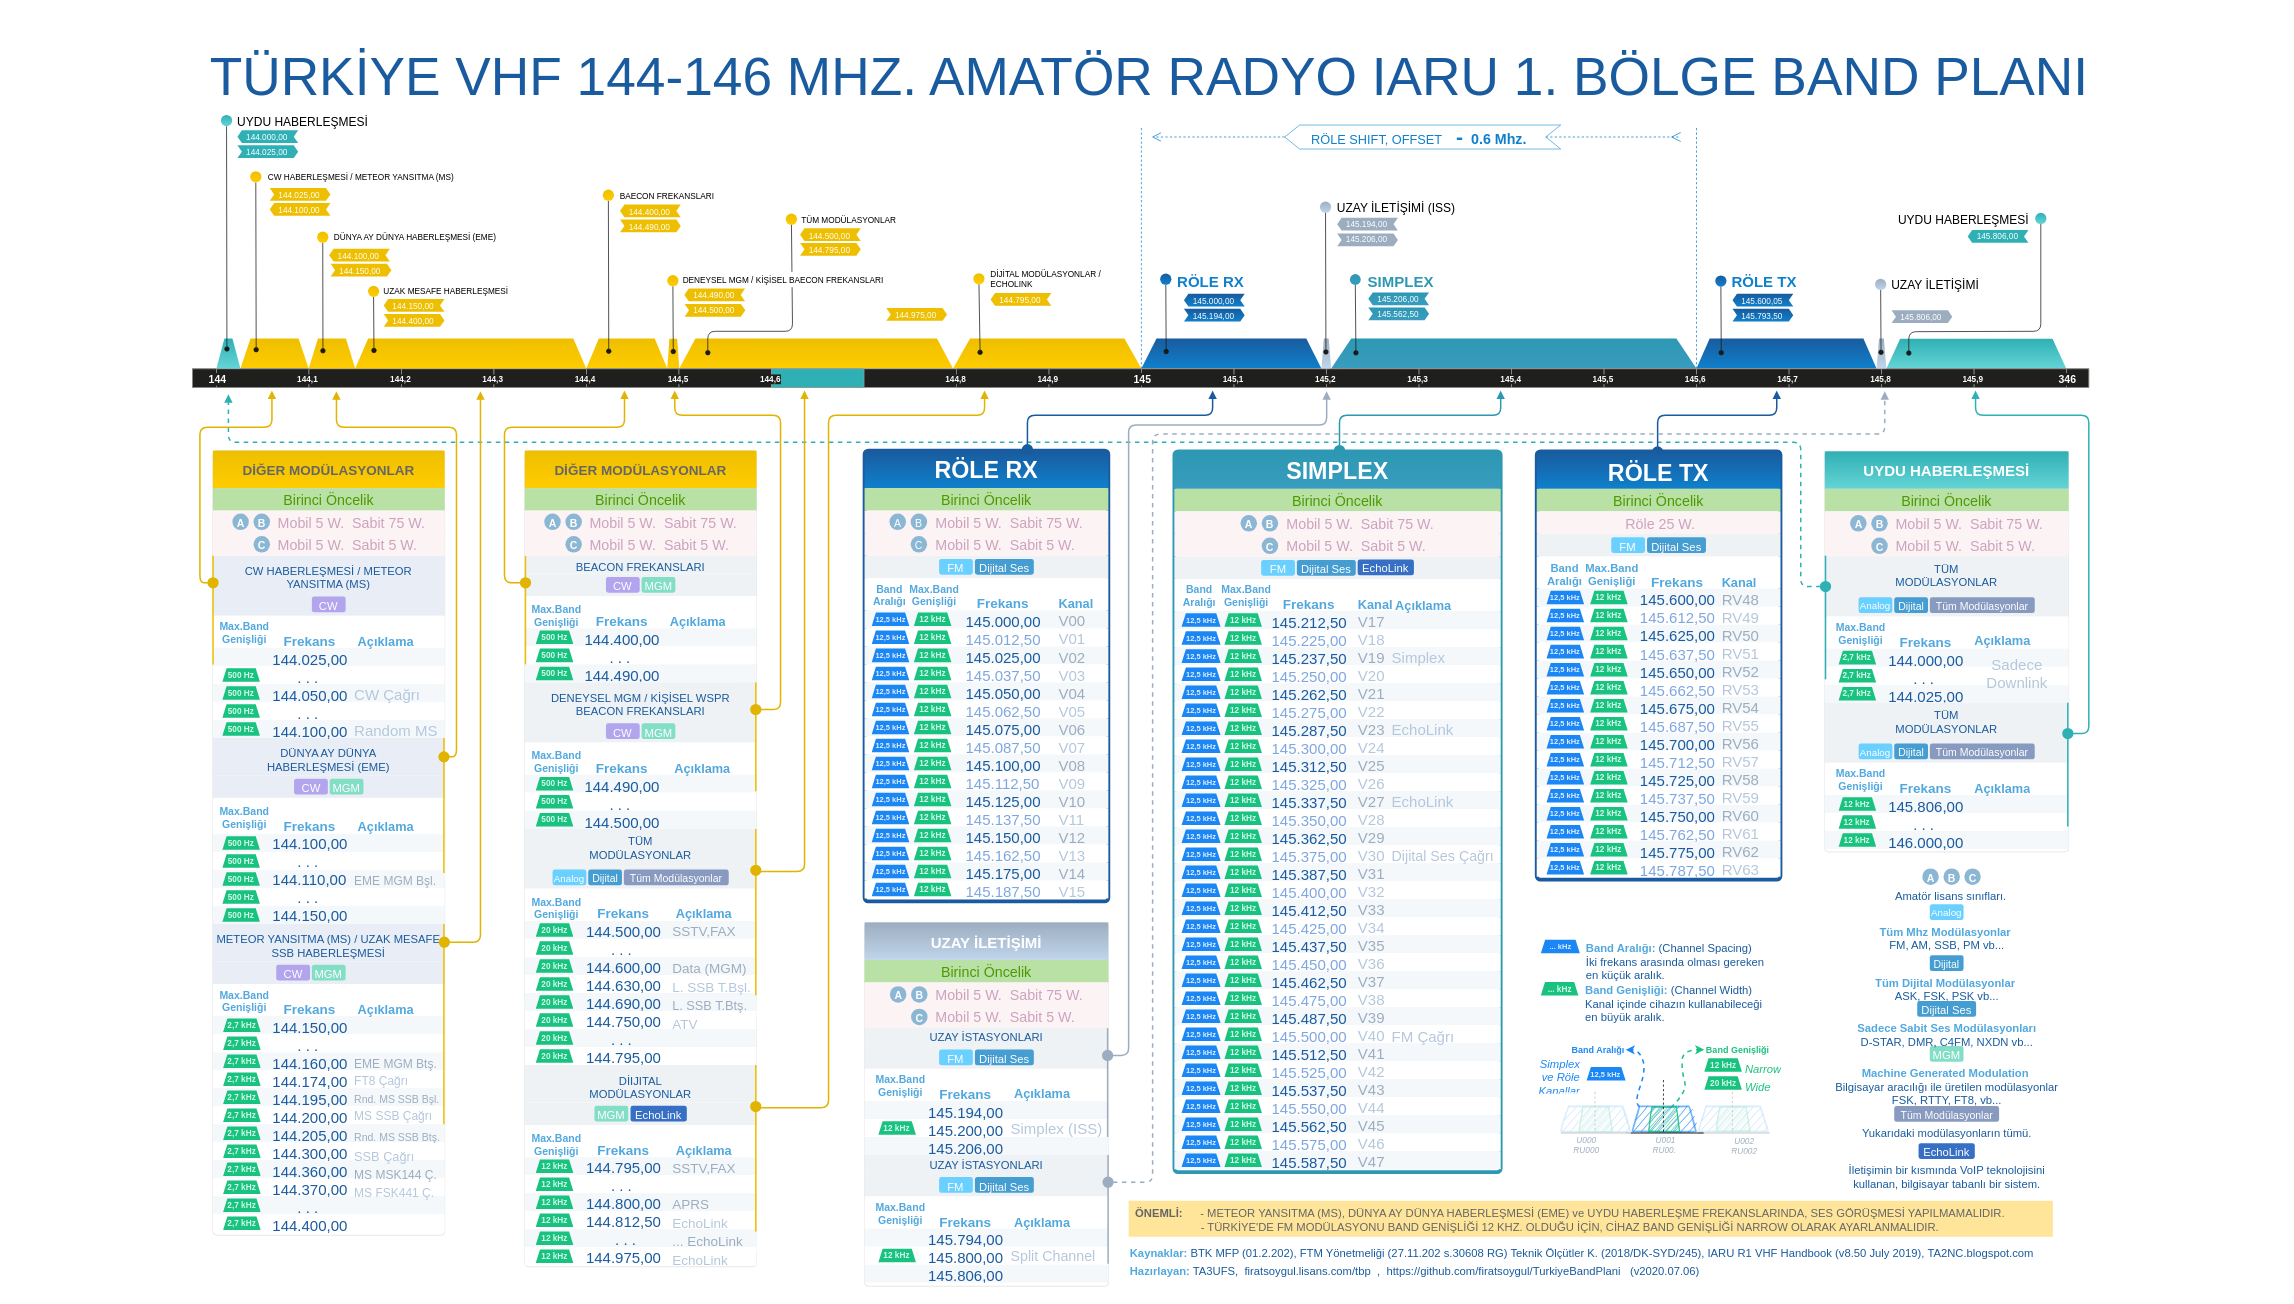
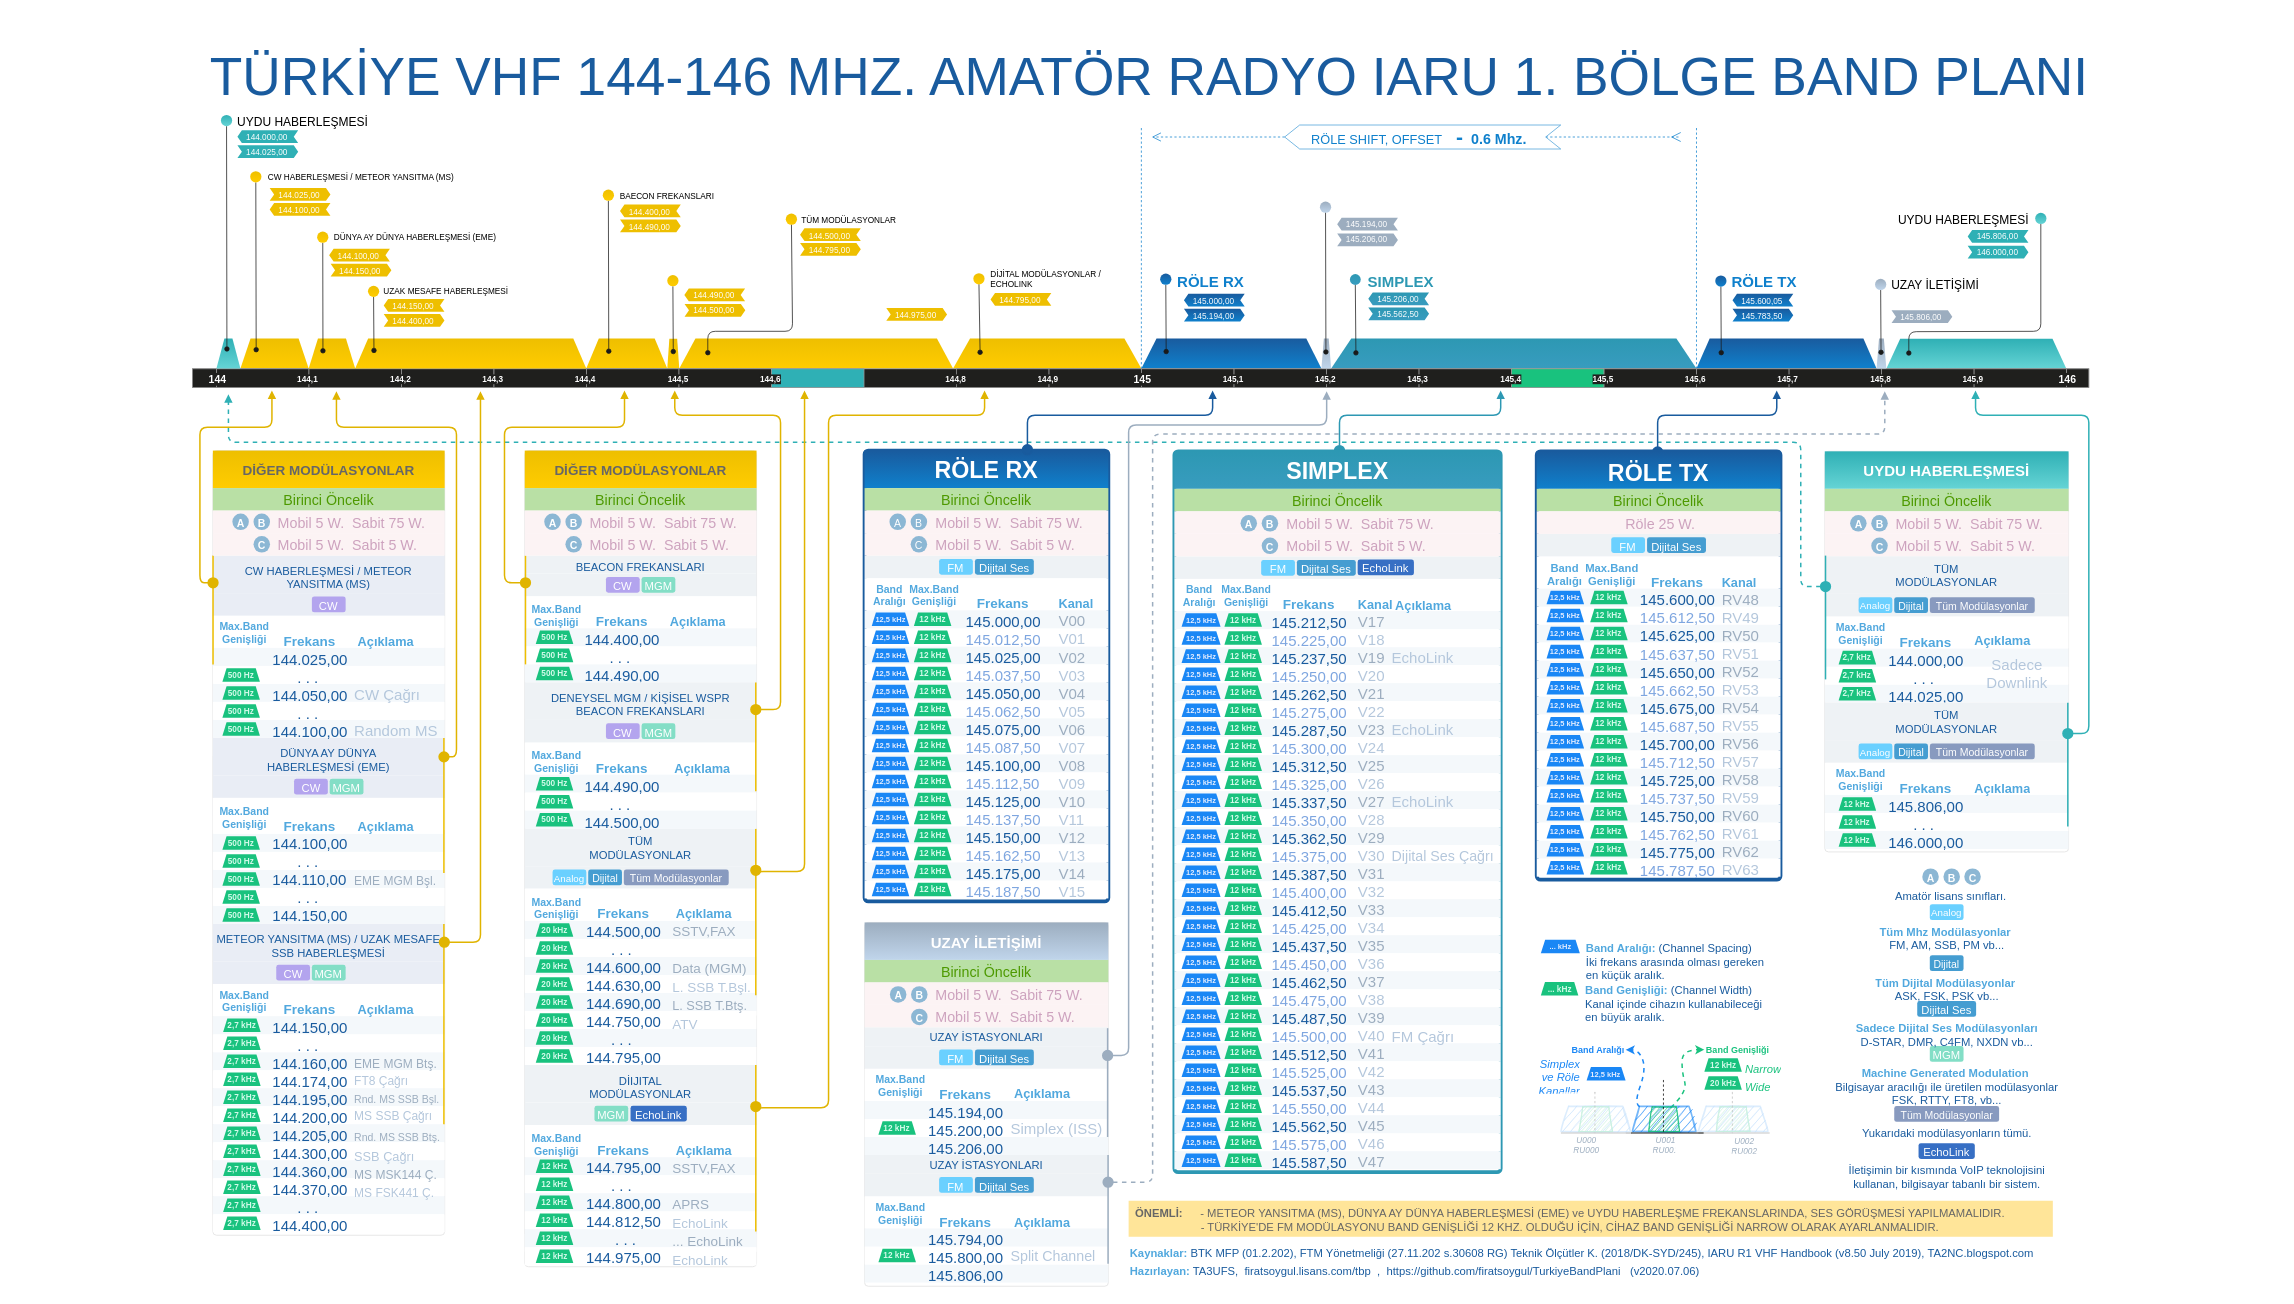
(1404, 207) -> none
none -> (1998, 252)
(786, 279) -> none
(1762, 316) -> (1762, 316)
(1557, 378) -> (1557, 378)
(2067, 379) -> (2067, 379)
(1444, 659) -> (1444, 659)
(1947, 1035) -> (1947, 1035)
